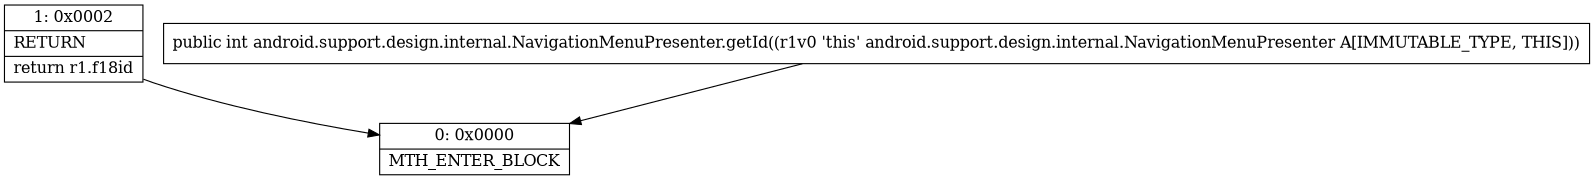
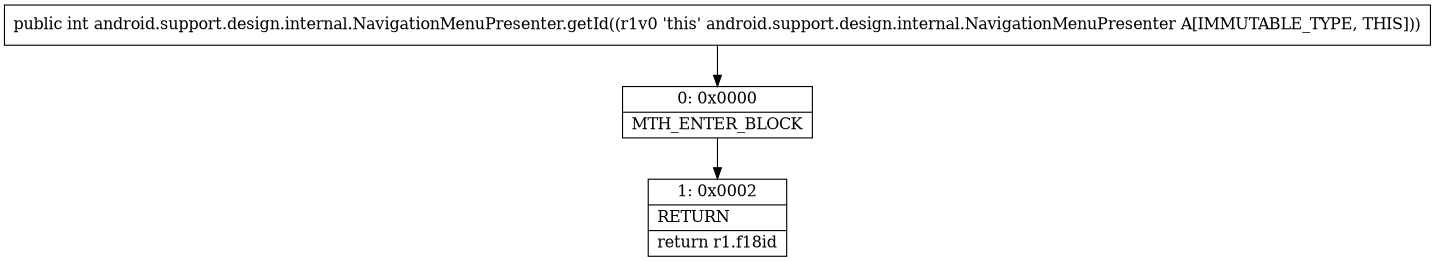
(255, 111) -> (717, 153)
